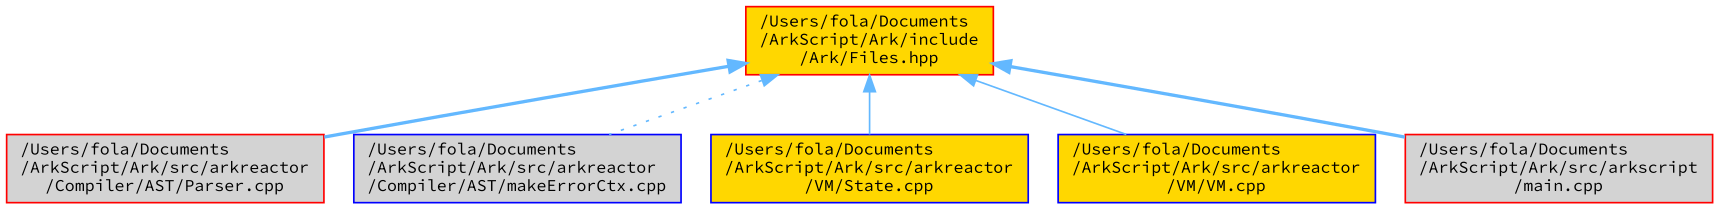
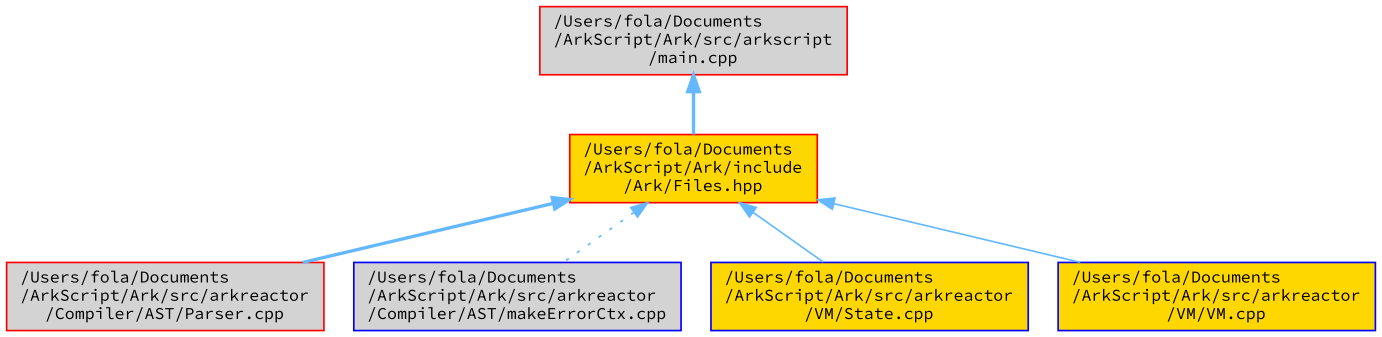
(1208, 101) -> (694, 113)
